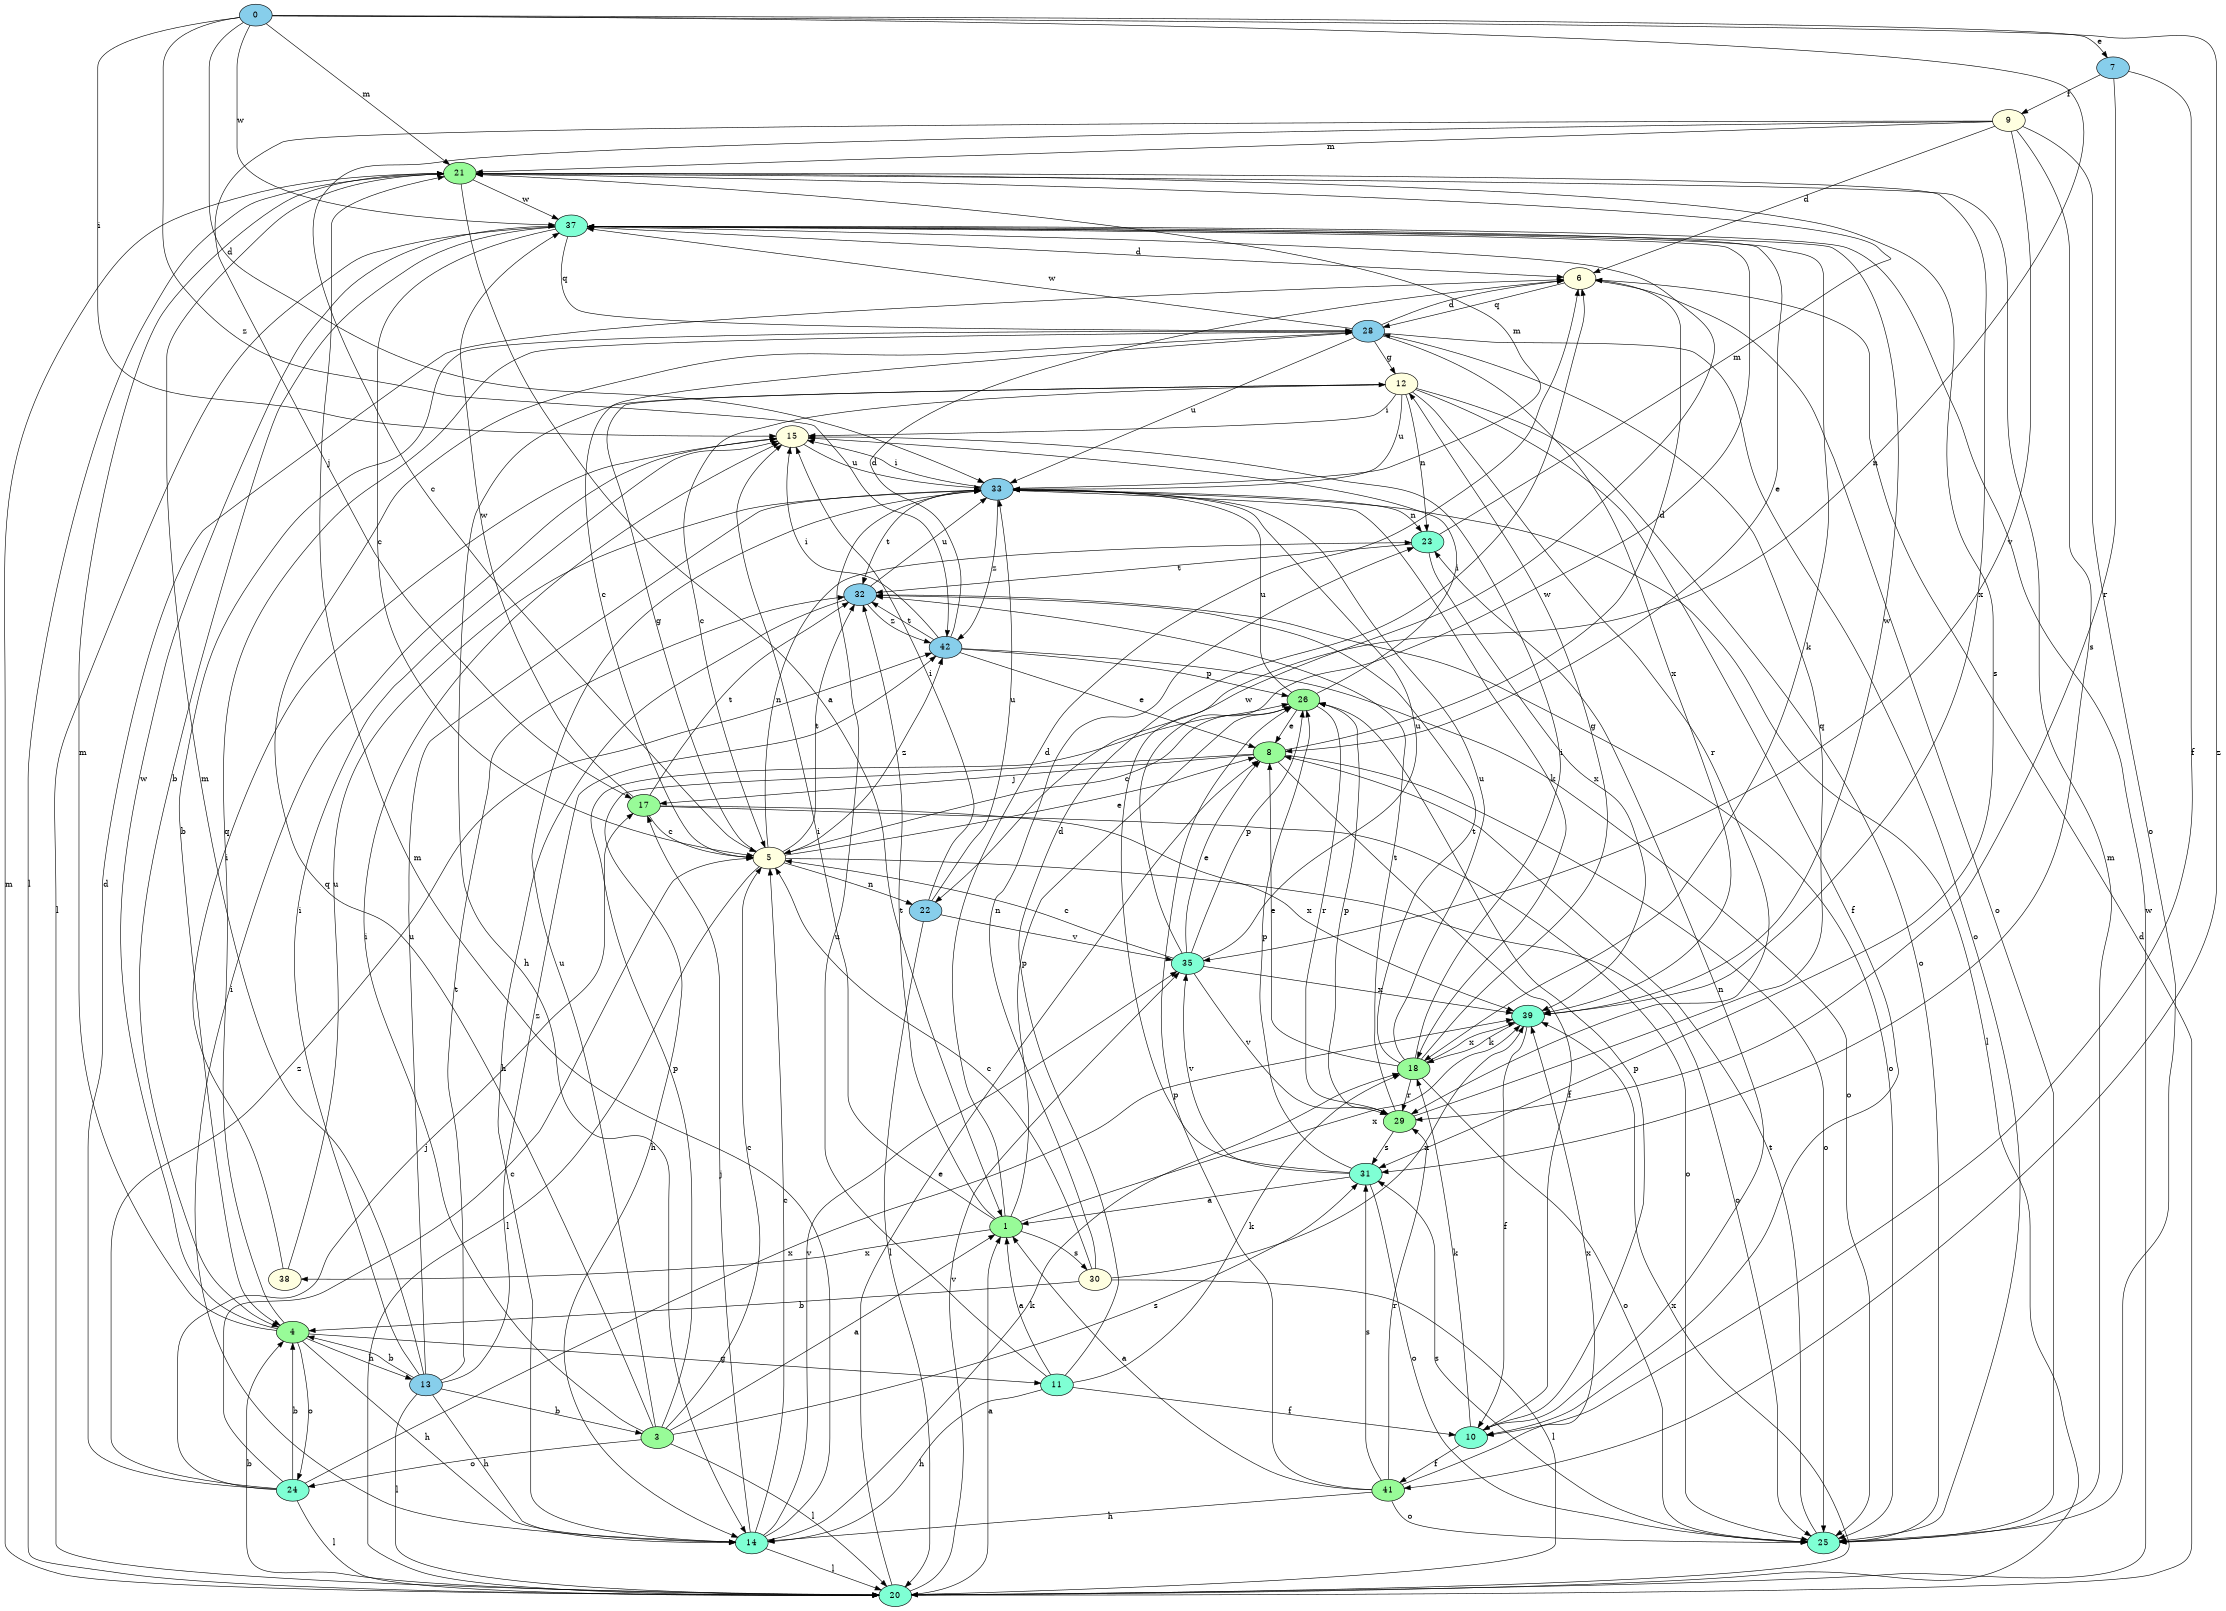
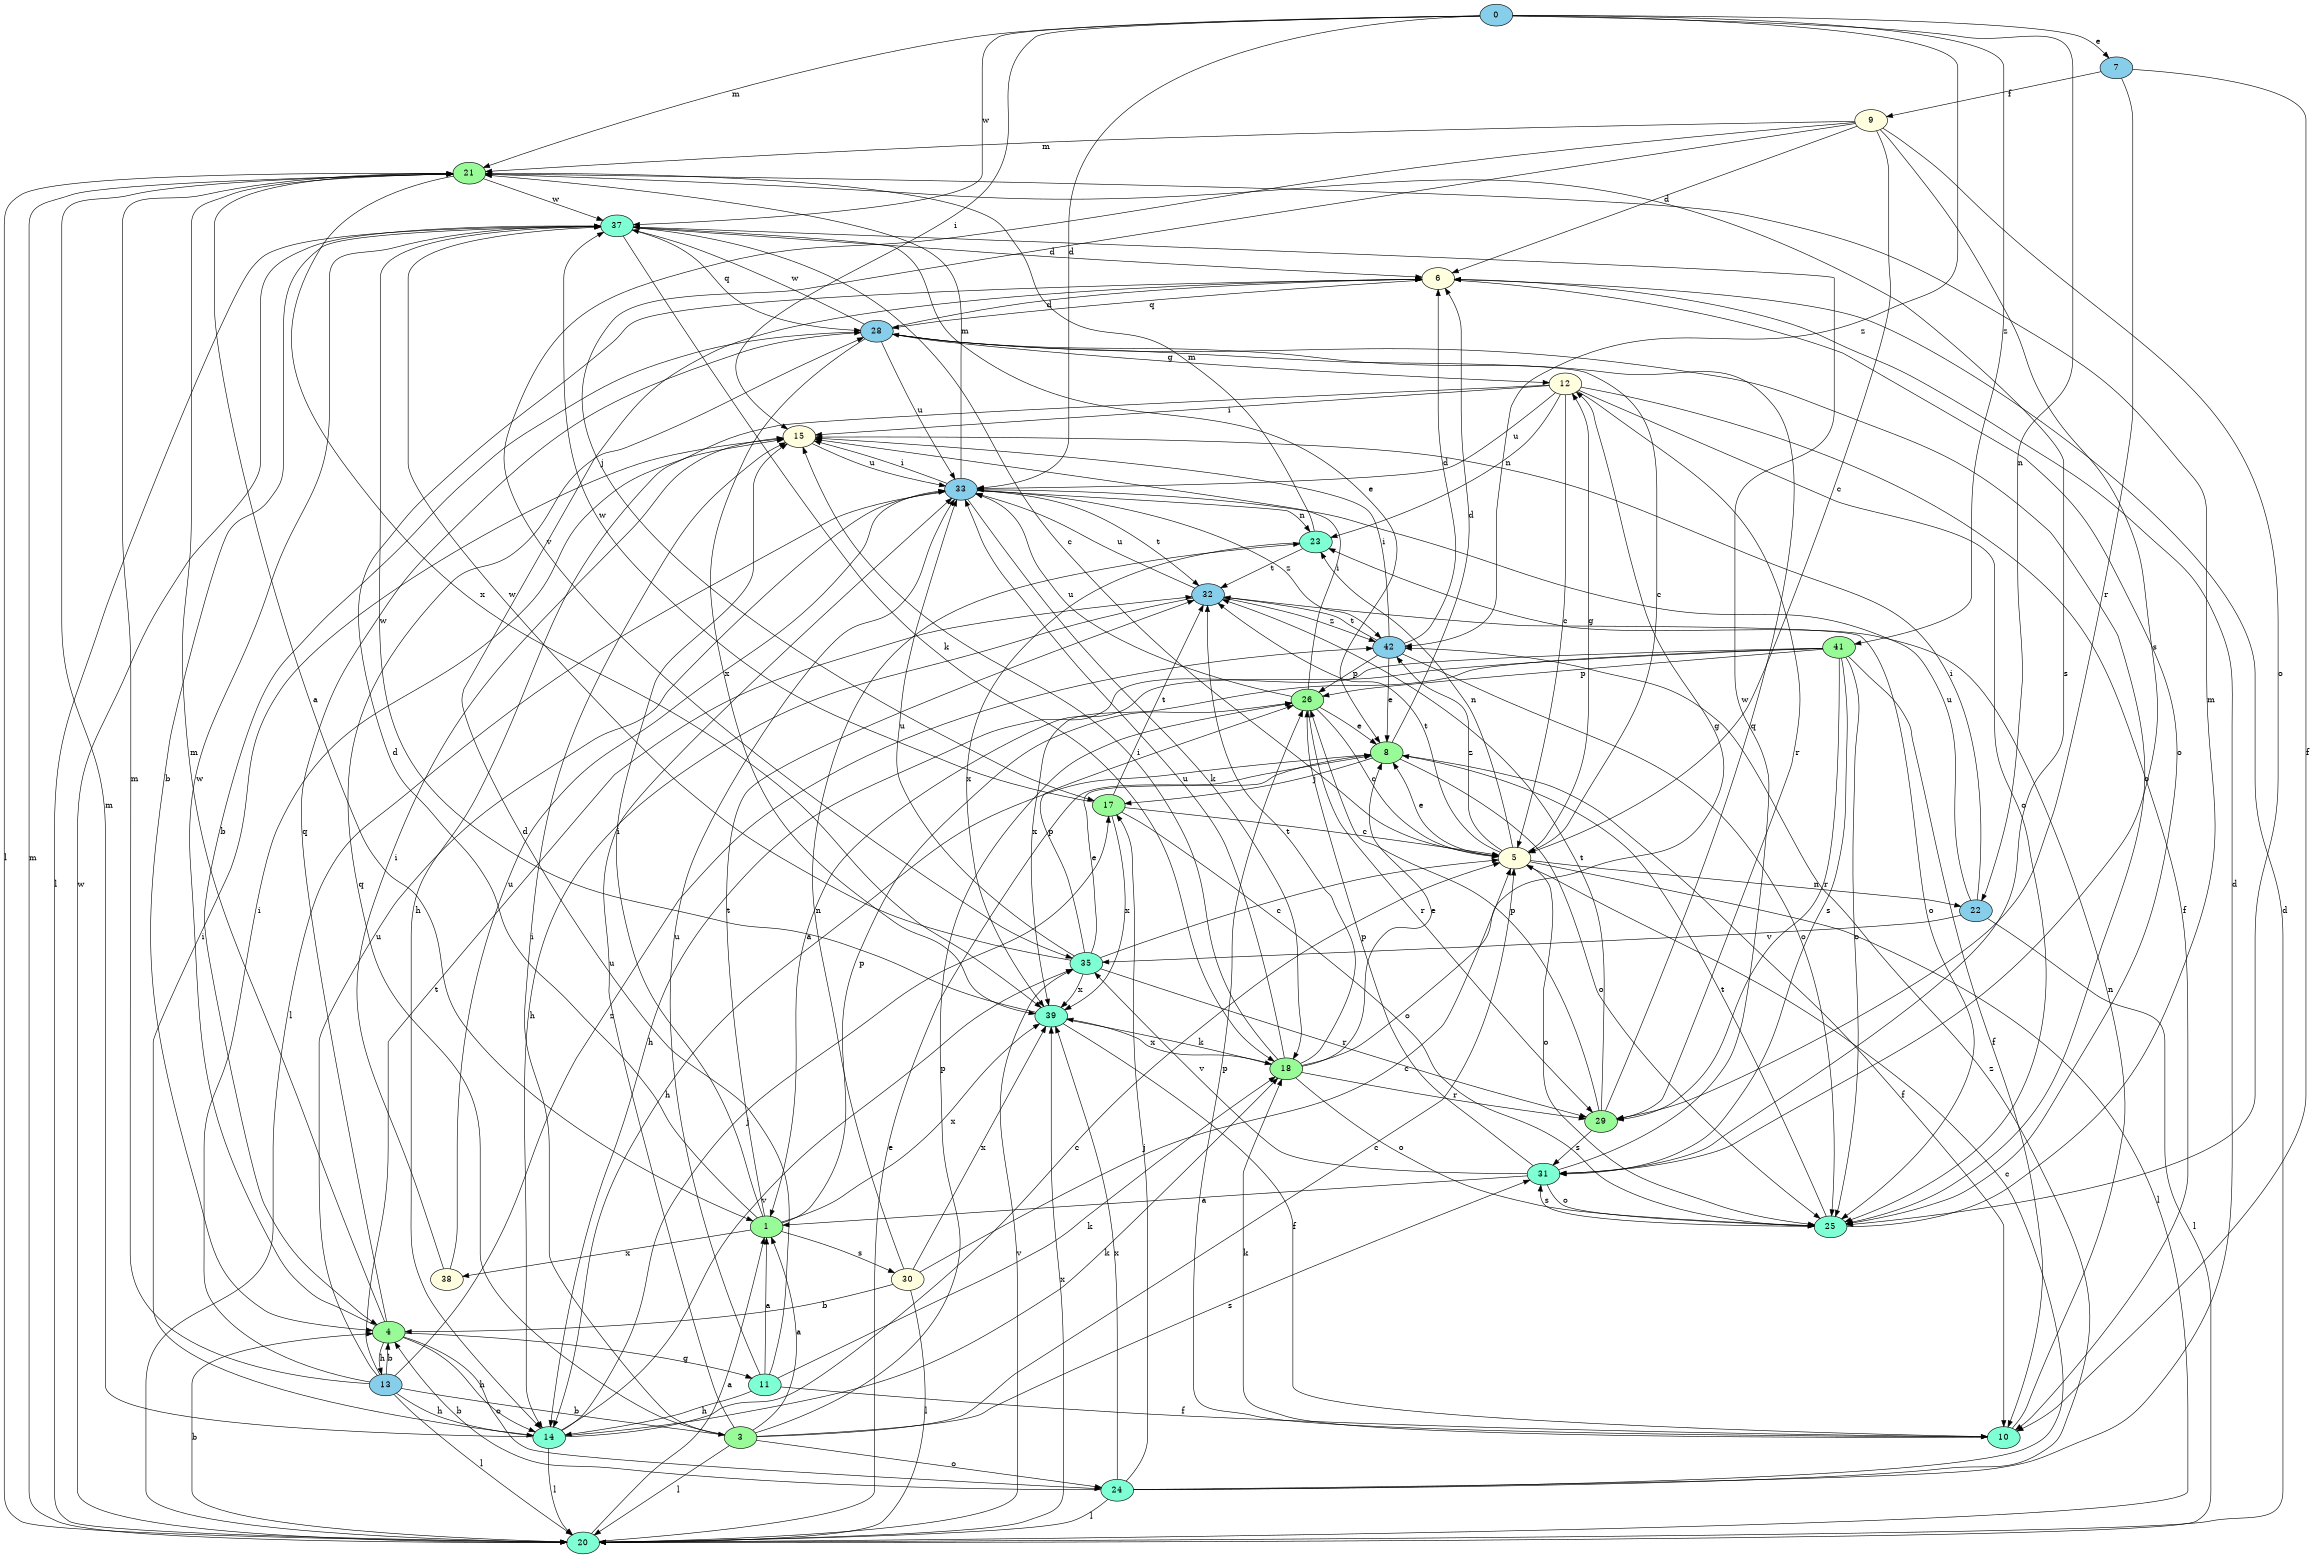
(1249, 1042) -> (1345, 1042)
(1432, 1462) -> (1986, 1028)
